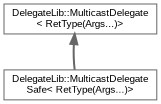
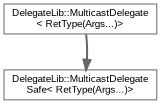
(74, 57) -> (87, 47)
